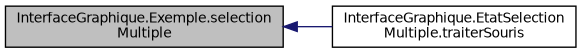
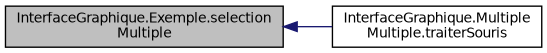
(454, 27) -> (437, 27)
